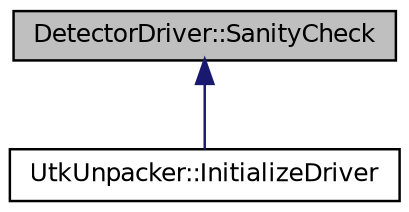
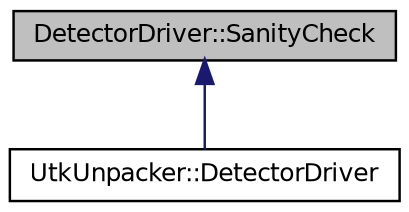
(205, 175) -> (205, 175)
